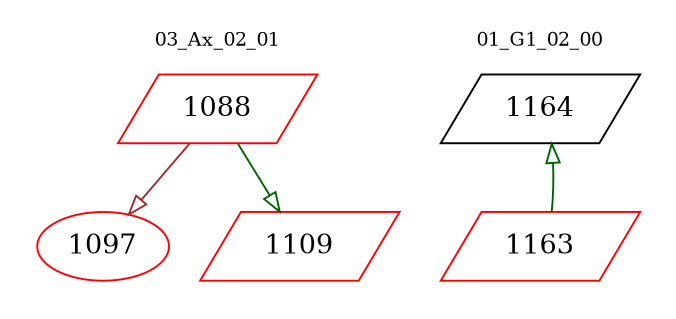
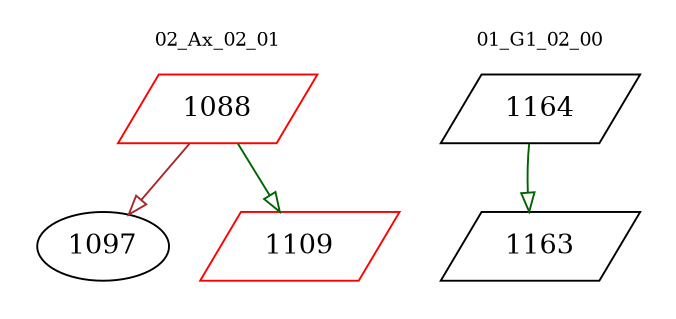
(218, 41) -> (218, 41)
(553, 187) -> (528, 168)
(103, 246) -> (103, 246)
(540, 246) -> (540, 246)
